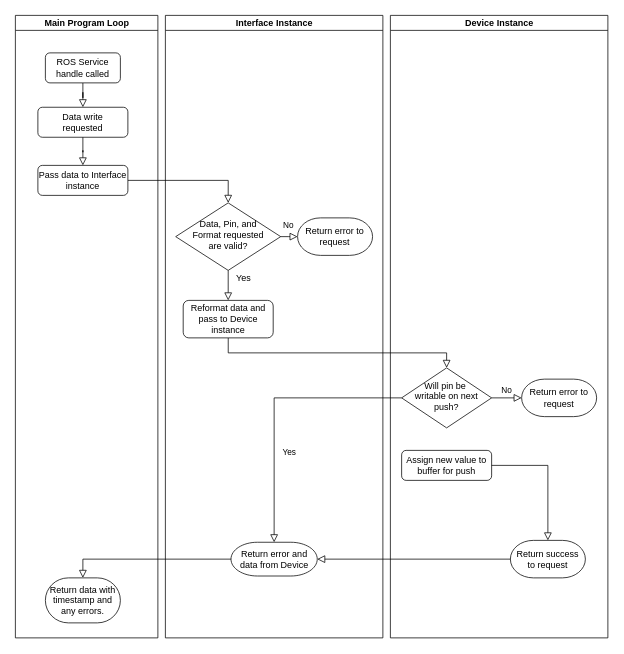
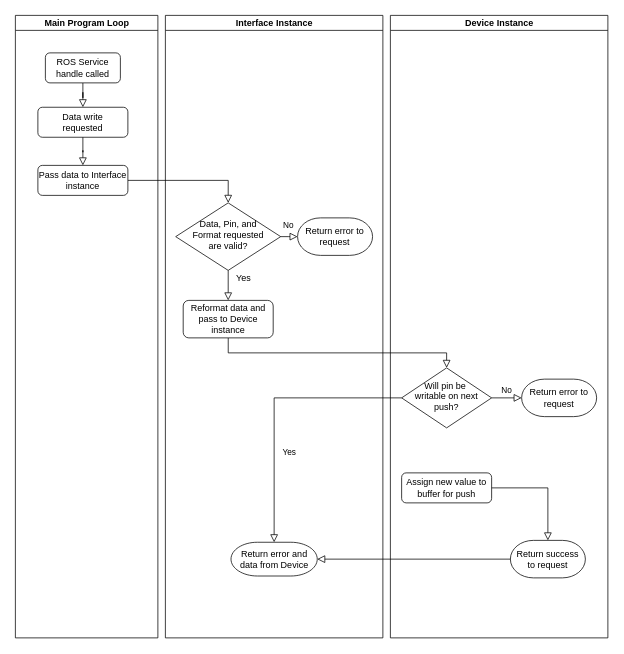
(447, 465) -> (447, 488)
(152, 559) -> none
(83, 600) -> none
